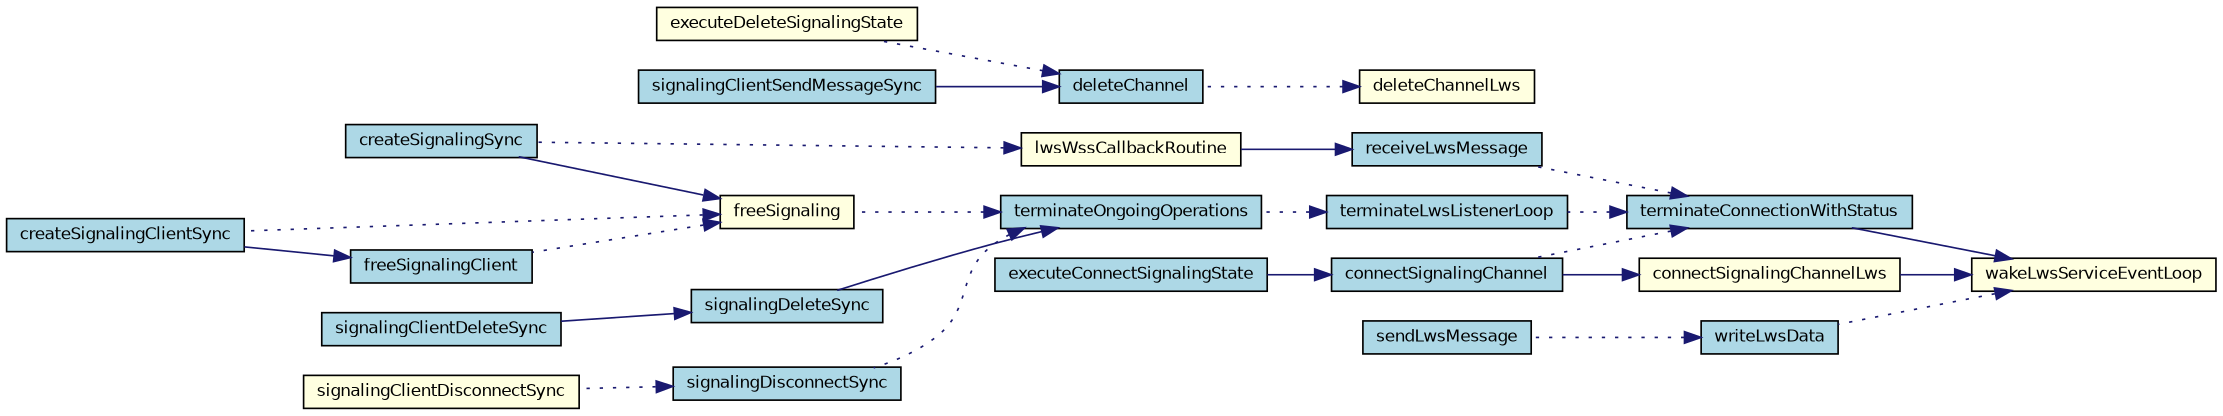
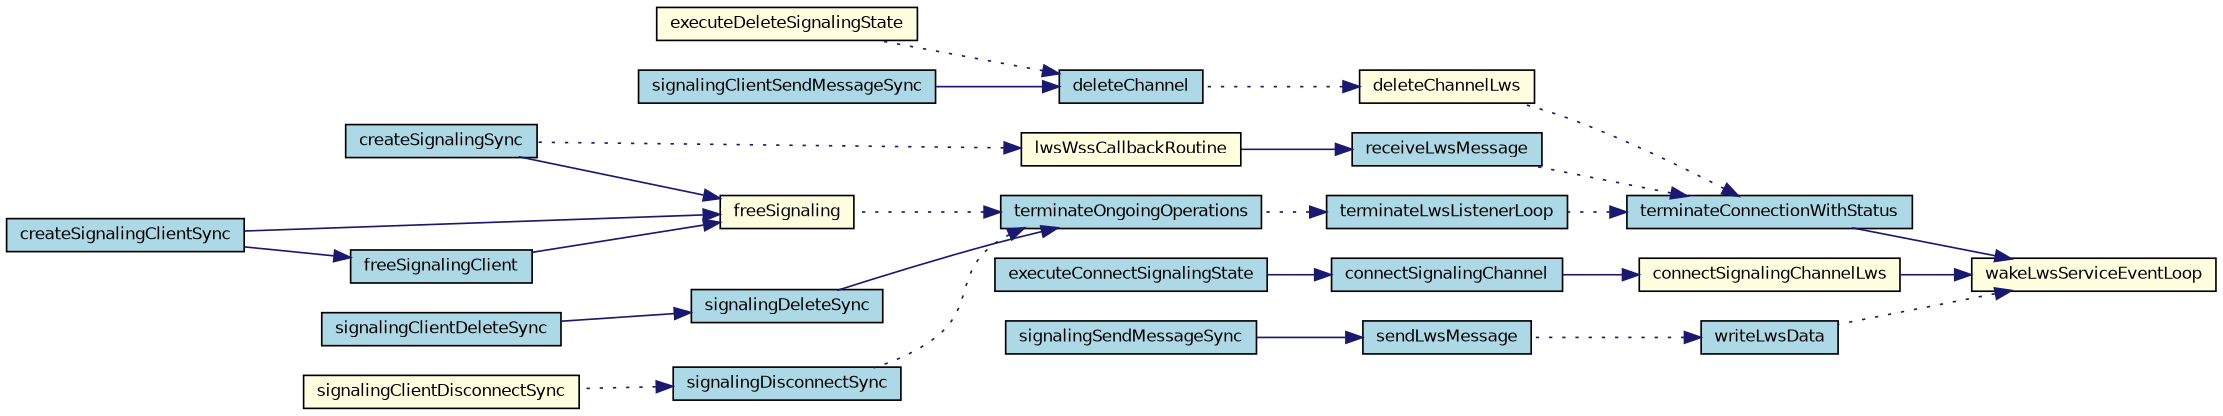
(474, 223) -> (474, 223)
(618, 239) -> (618, 239)
(1600, 245) -> (1623, 140)
none -> (1131, 337)
